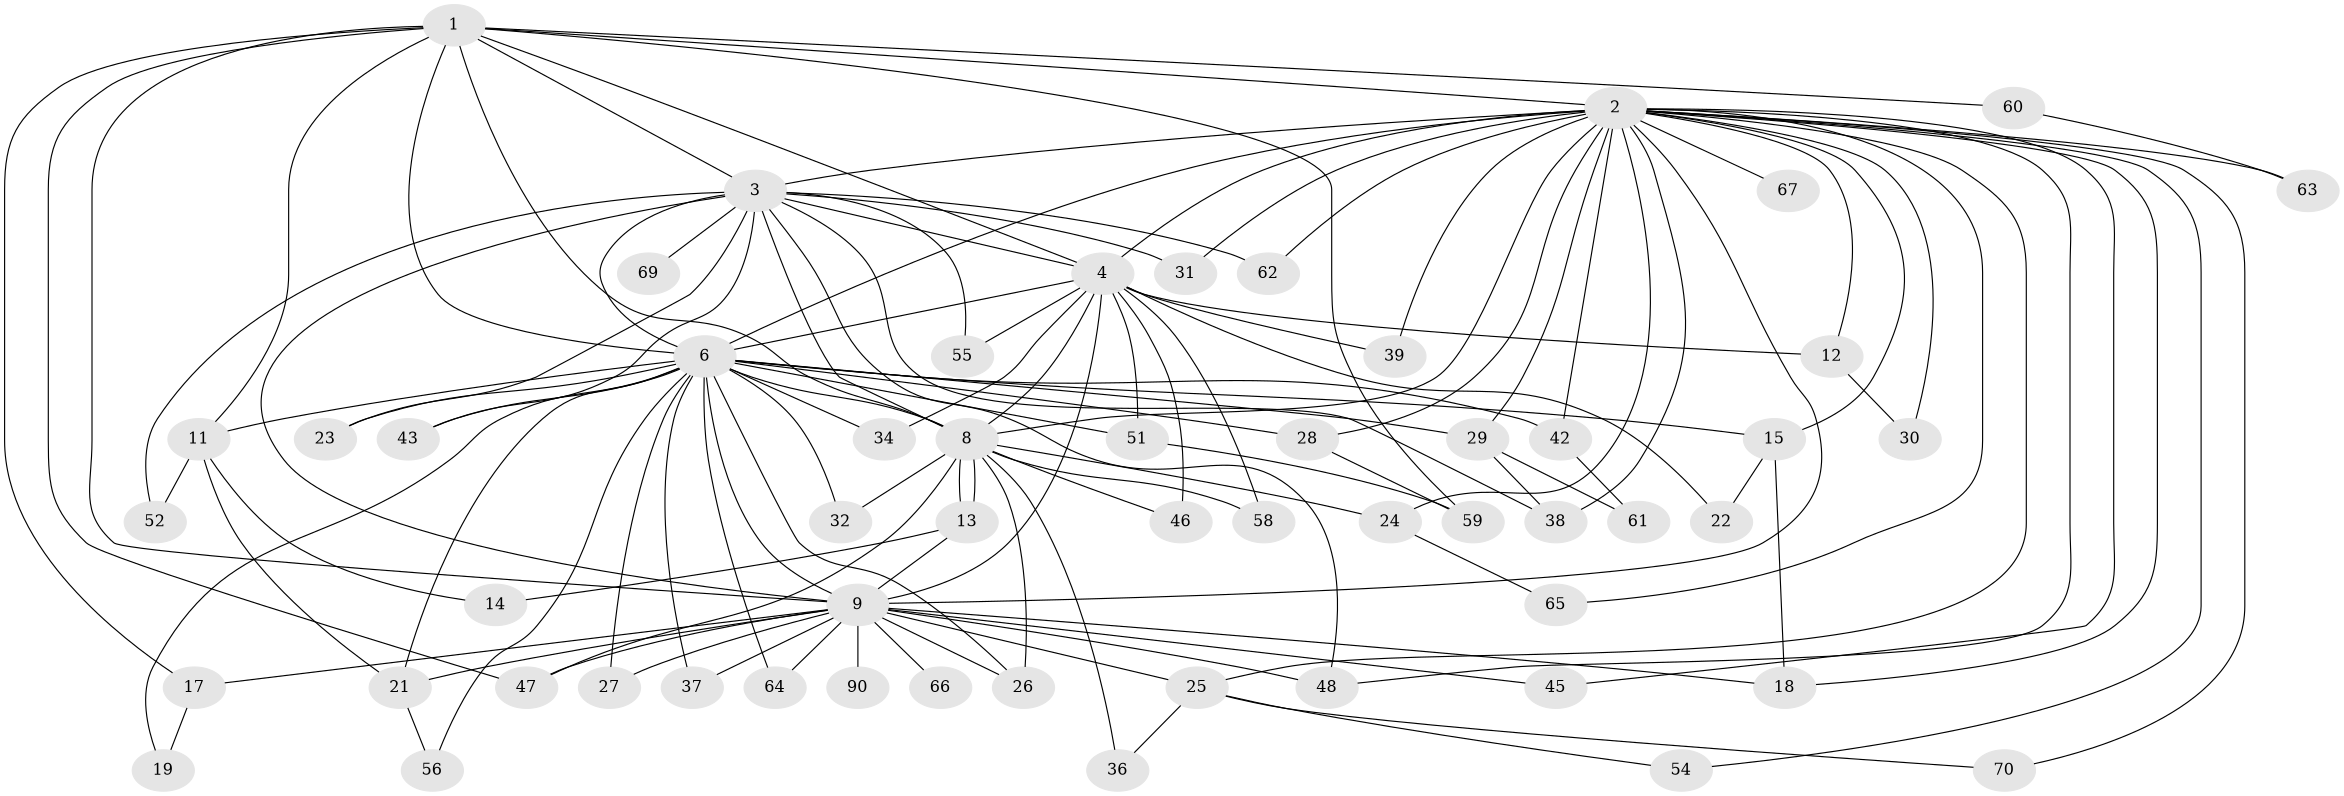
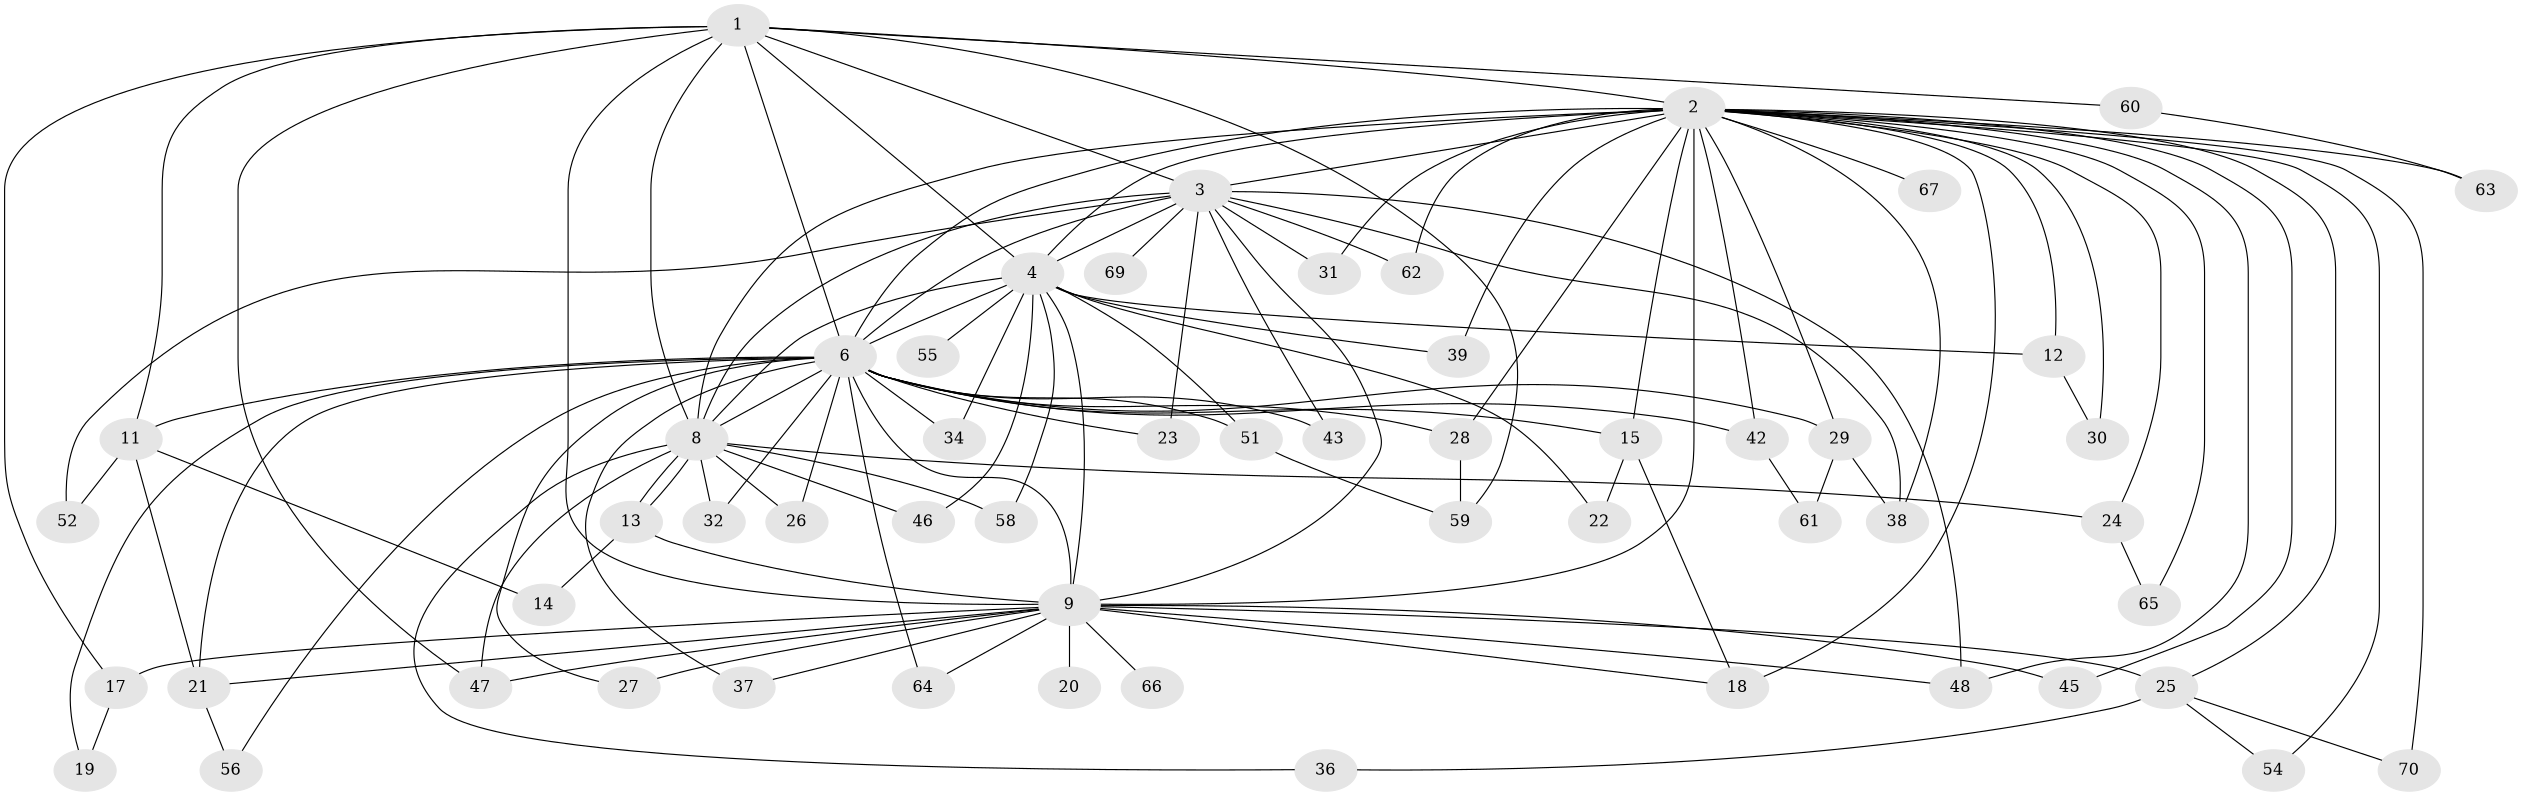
(895, 216) -> none
(941, 646) -> none
(858, 688) -> (1070, 688)
